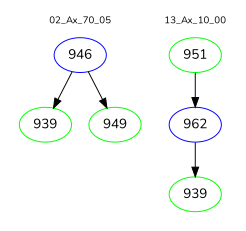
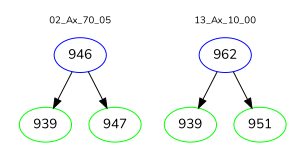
(195, 85) -> (240, 86)
(115, 125) -> (115, 125)
